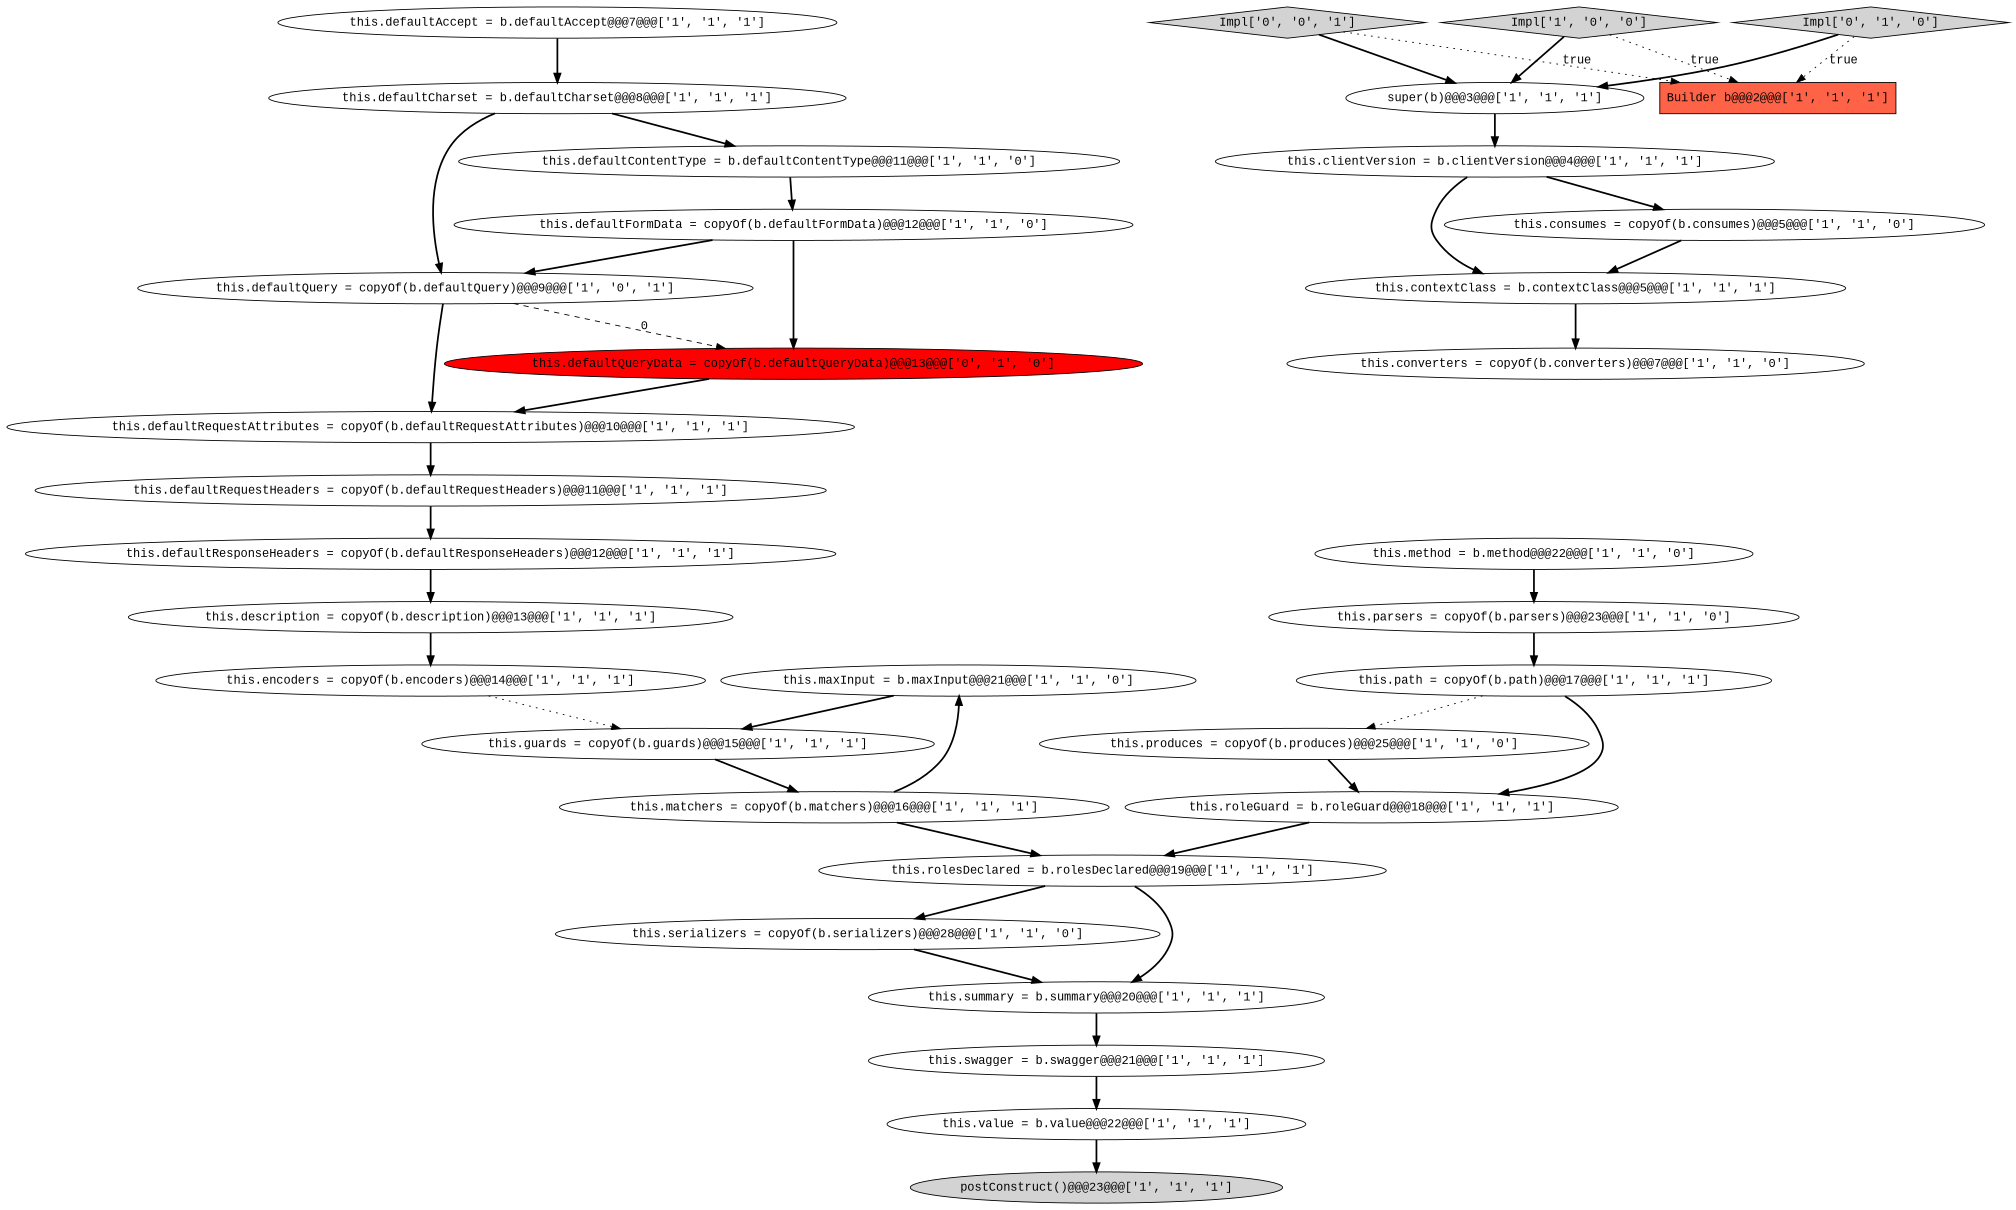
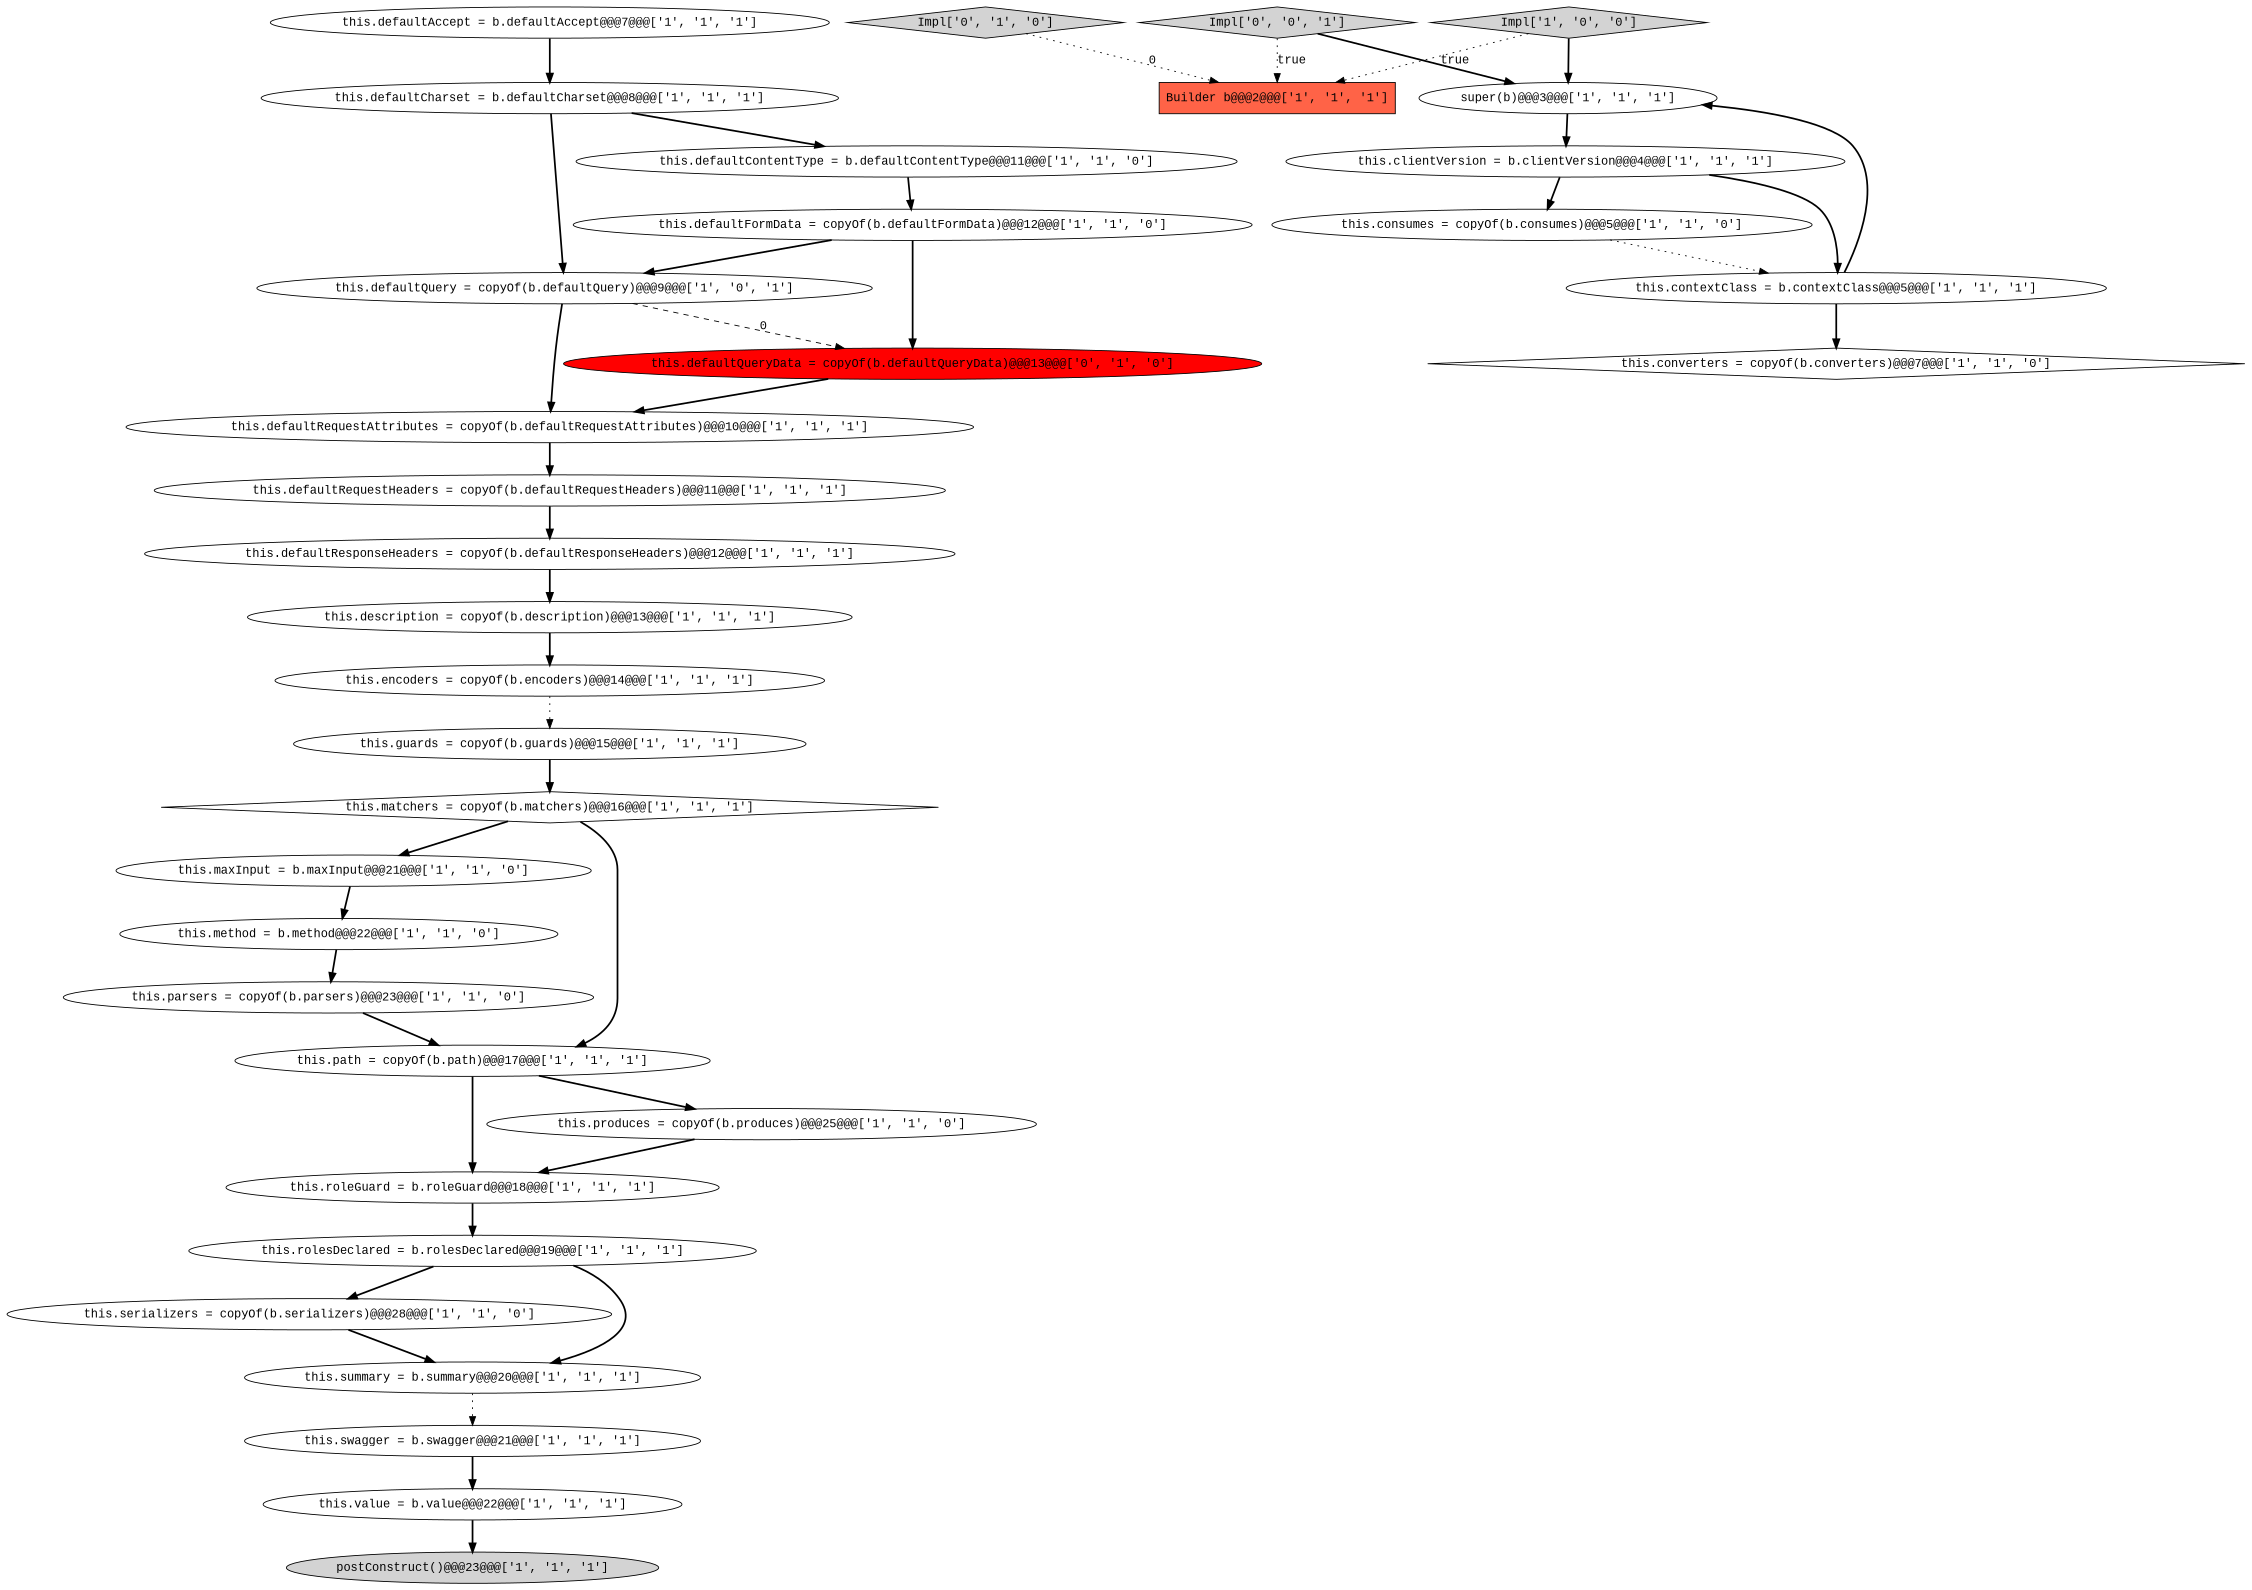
(1844, 60) -> (1153, 60)
(1724, 67) -> (1847, 141)
(1649, 255) -> (1685, 256)
(1576, 364) -> (1836, 364)
(823, 711) -> (347, 898)
(1429, 711) -> (612, 1091)
(834, 807) -> (550, 807)
(964, 838) -> (618, 932)
(1096, 1025) -> (473, 1405)
